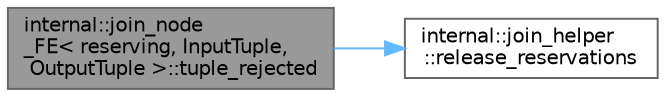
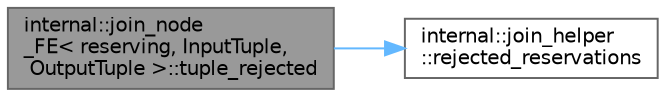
(531, 48) -> (531, 48)
